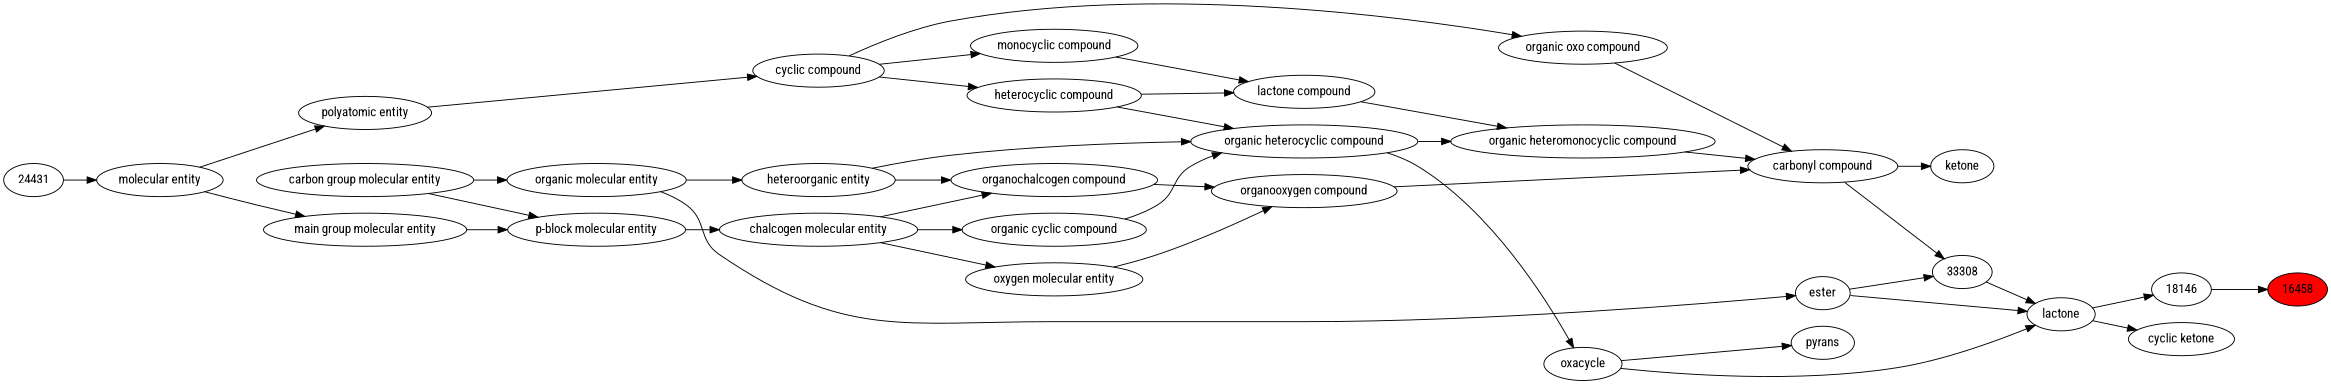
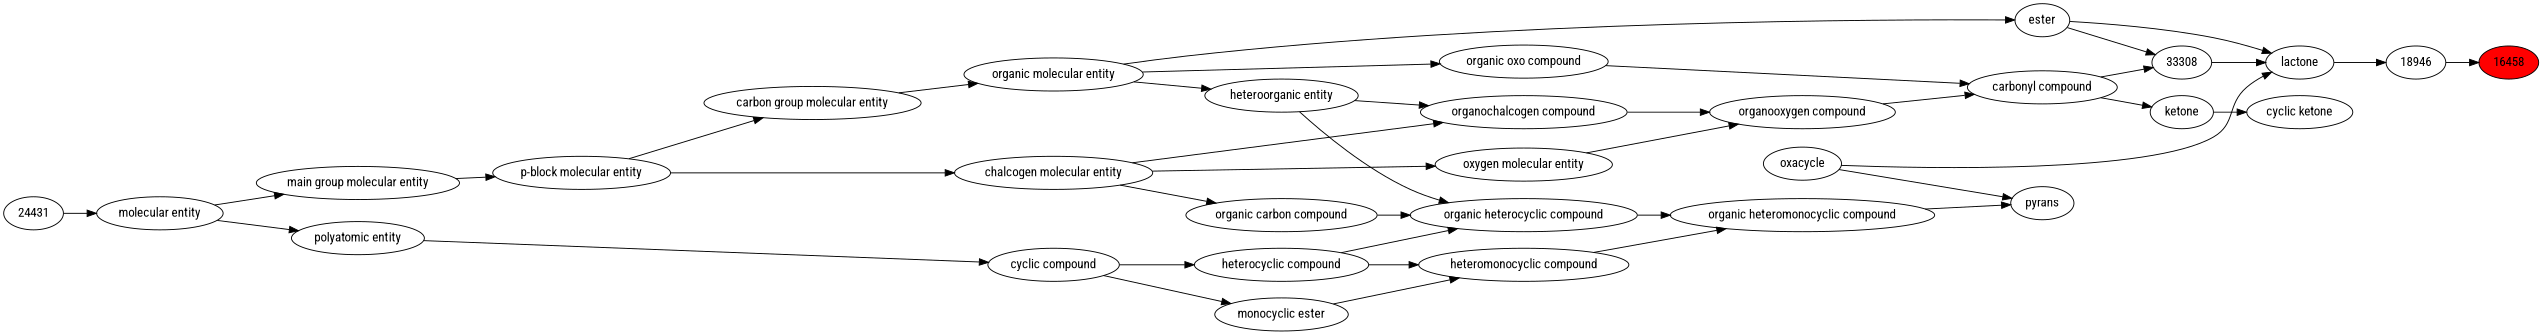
(1178, 4) -> (1287, 68)
(1054, 46) -> (1282, 314)
(1304, 92) -> (1524, 265)
(1715, 155) -> (1963, 207)
(479, 204) -> (692, 140)
(1054, 230) -> (1282, 215)
(1493, 231) -> none
(2181, 289) -> (2416, 63)
(2110, 324) -> (2225, 112)
